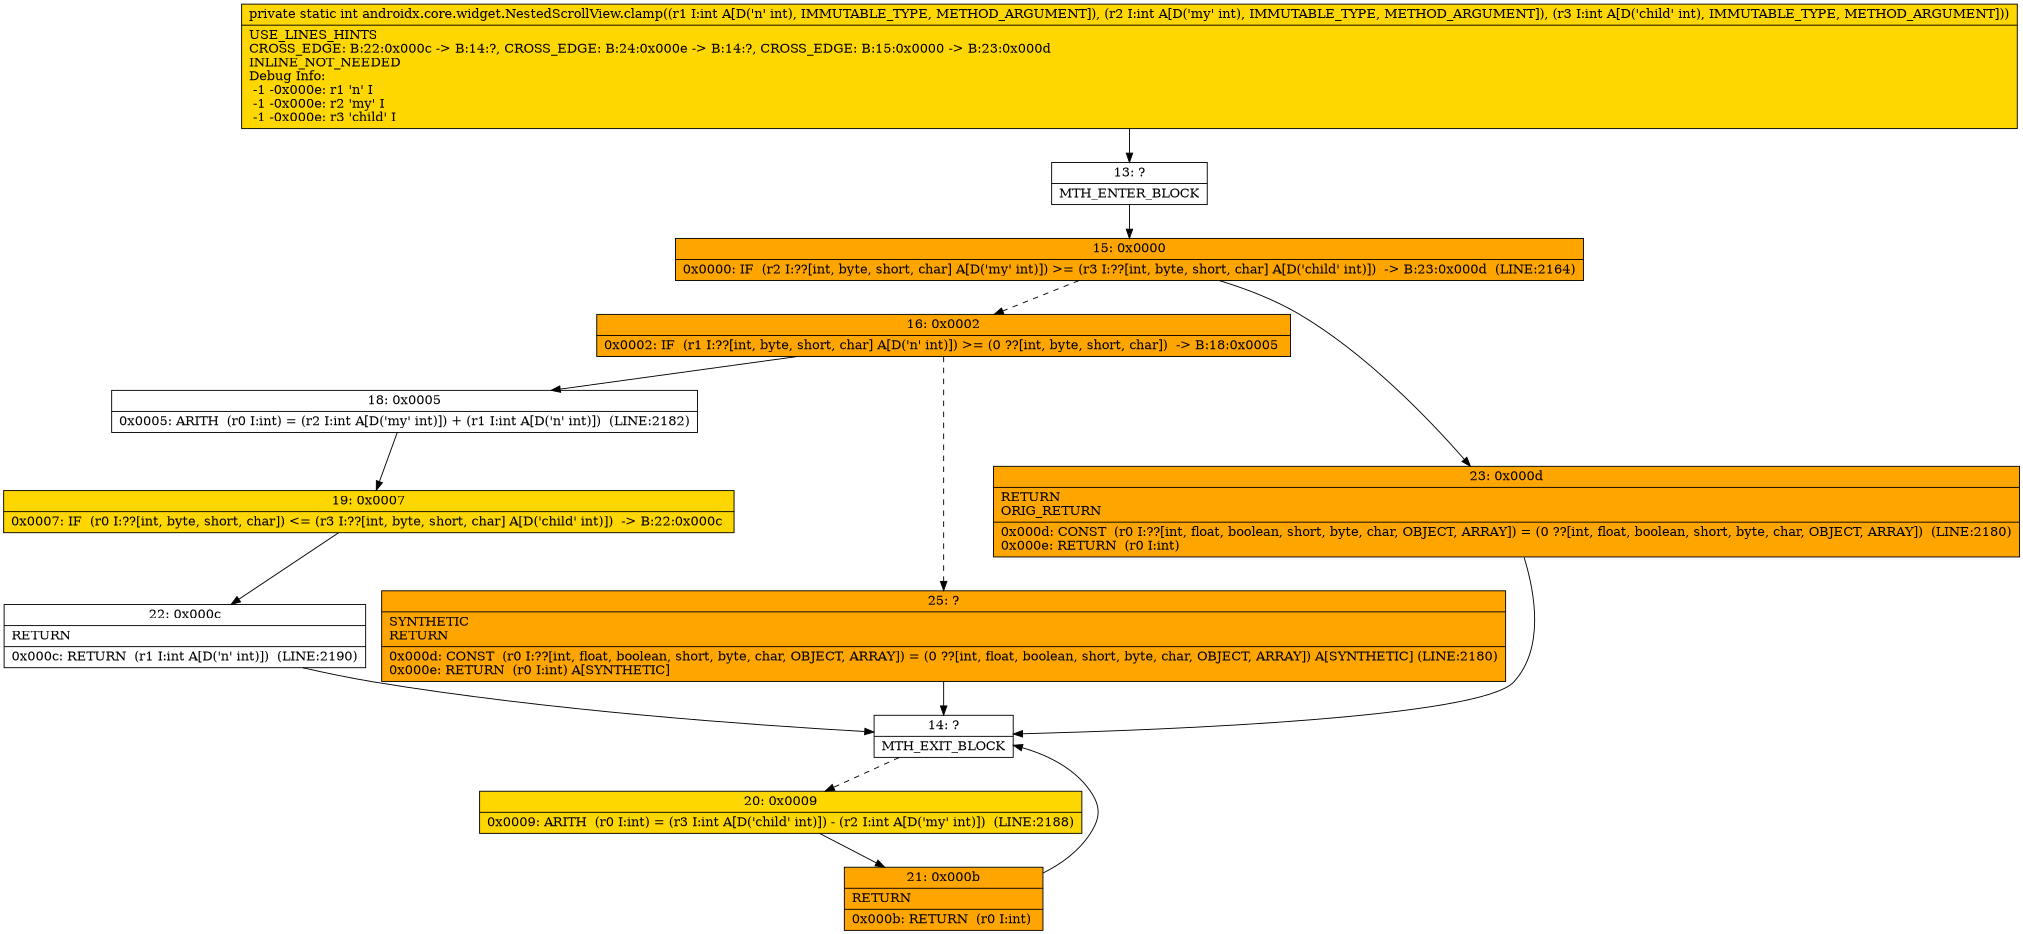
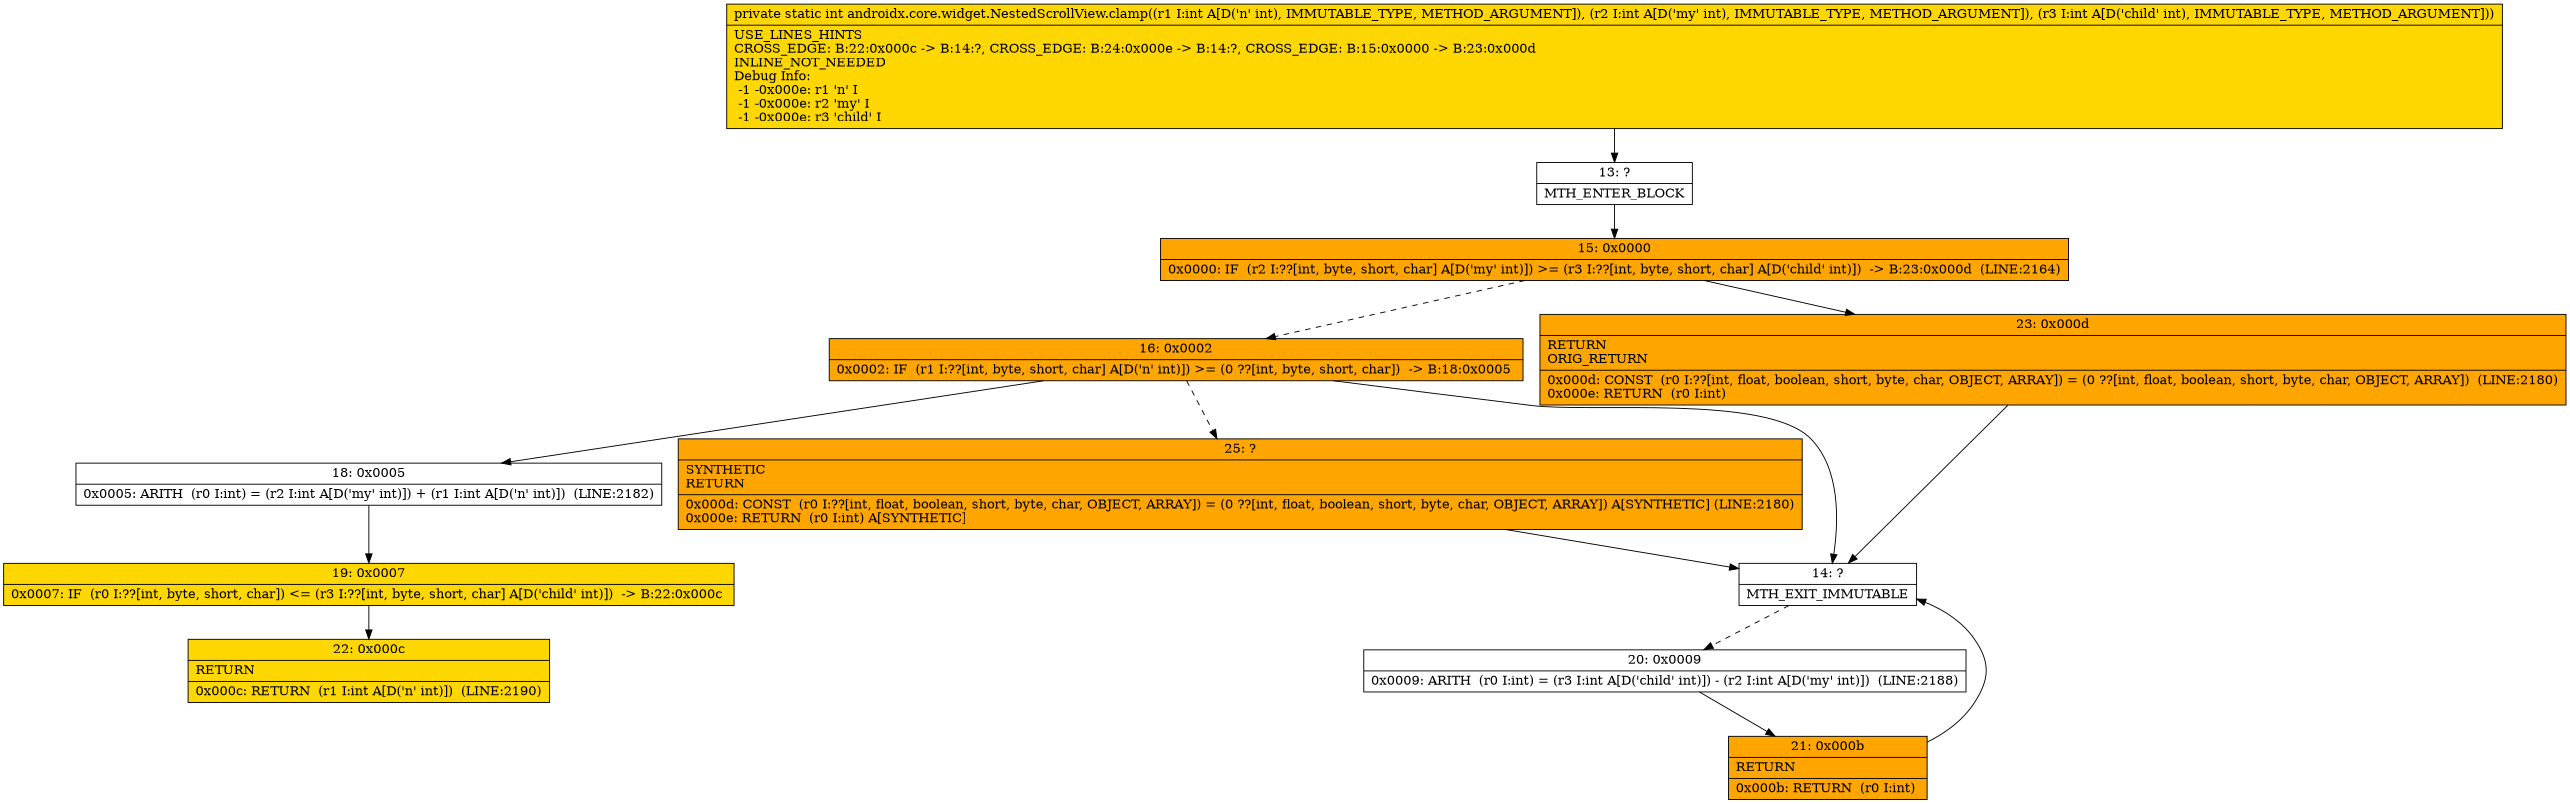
(185, 636) -> (369, 671)
(582, 709) -> (1635, 408)
(944, 746) -> (1828, 594)
(781, 812) -> (1665, 671)
